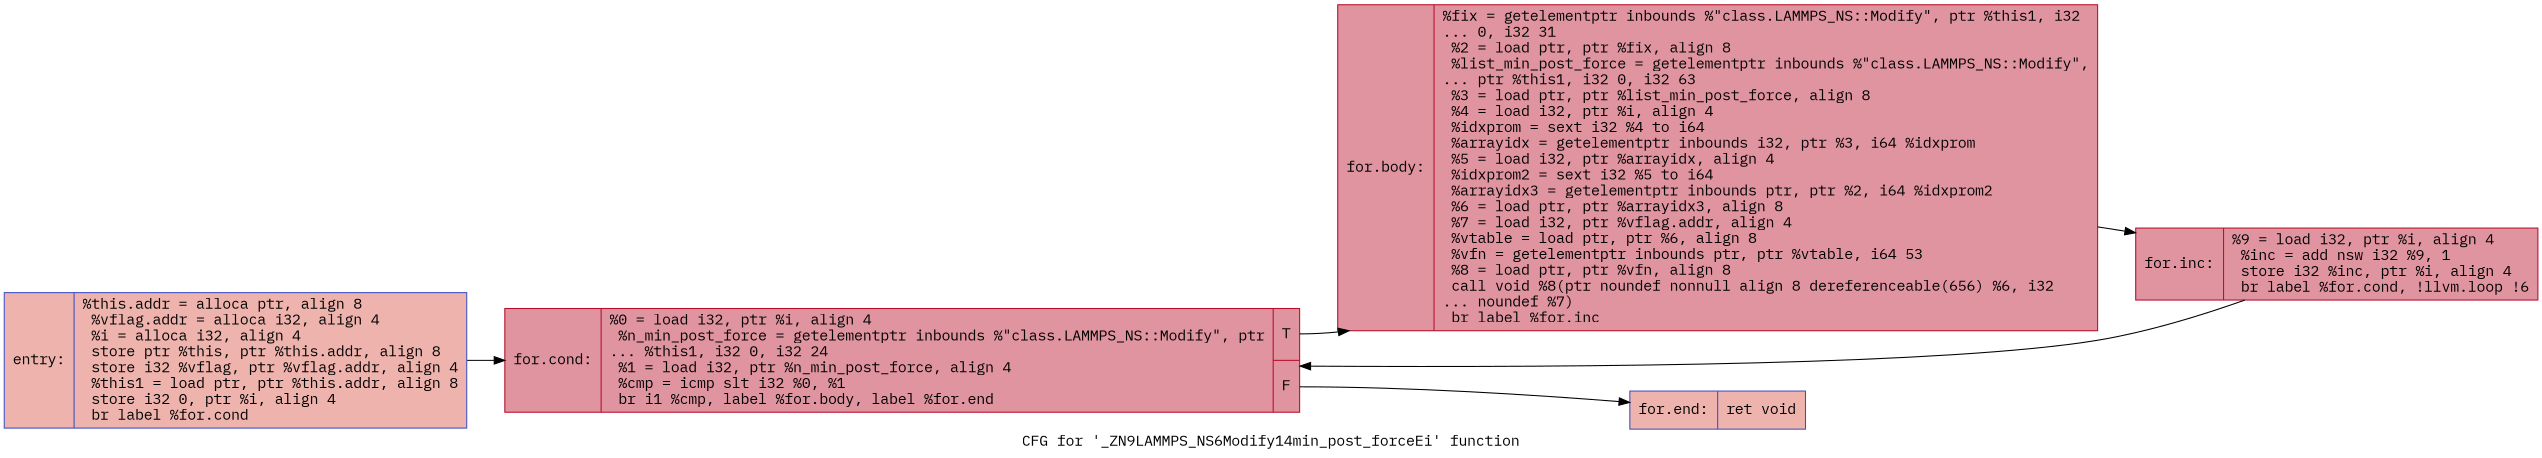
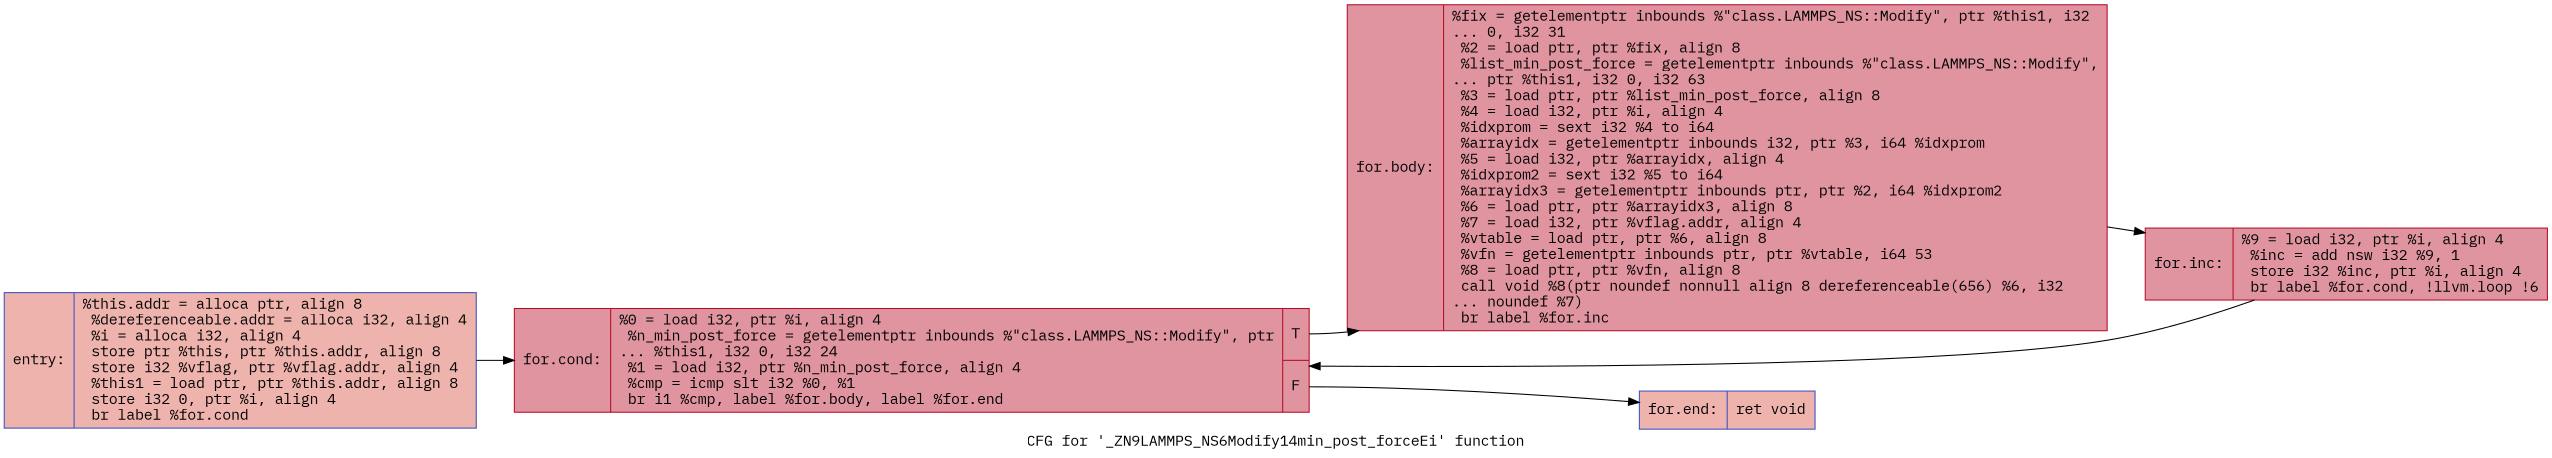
(231, 320) -> (275, 320)
